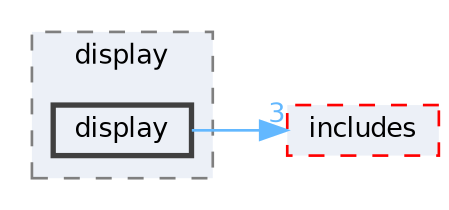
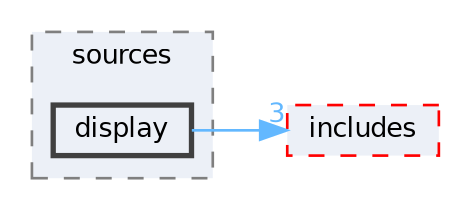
(122, 57) -> (122, 57)
